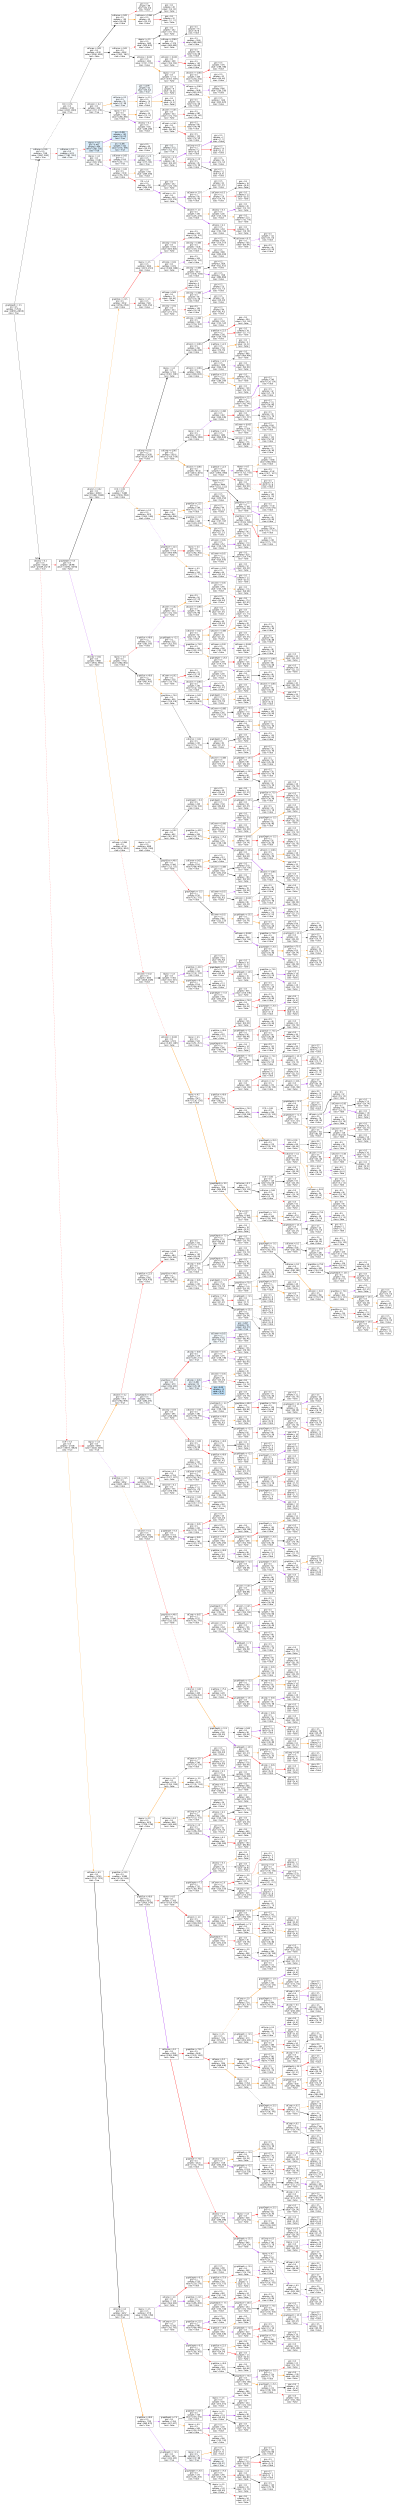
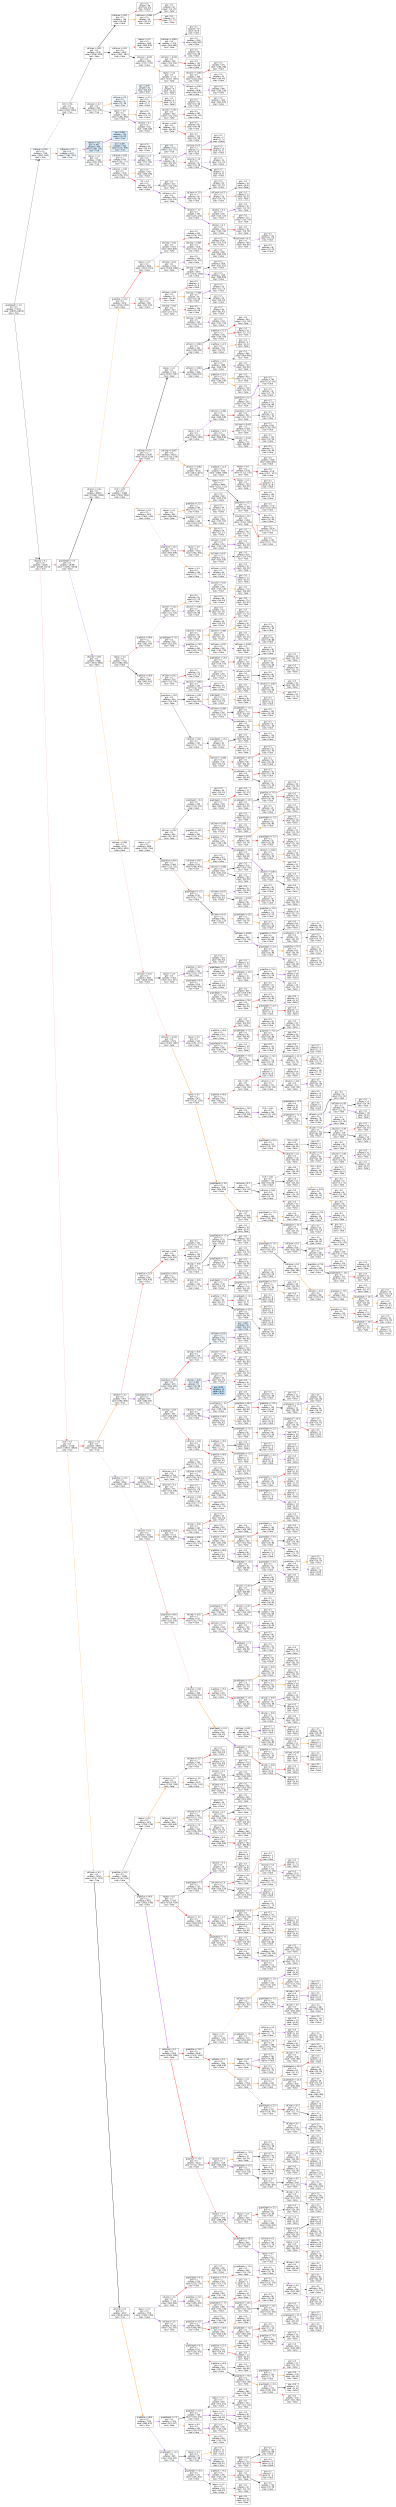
(169, 31) -> none
